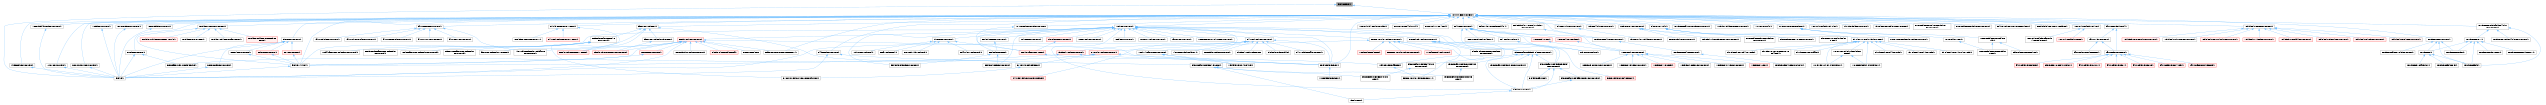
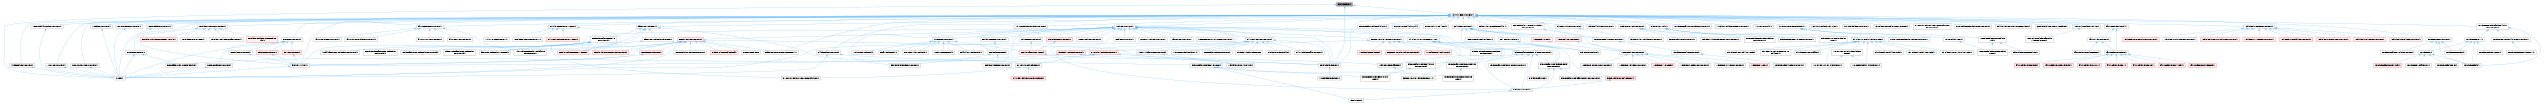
(1373, 27) -> (1373, 27)
(1932, 27) -> (1932, 27)
(976, 38) -> (1032, 47)
(262, 40) -> (262, 40)
(397, 40) -> none
none -> (497, 40)
(1423, 40) -> (1423, 40)
(1833, 40) -> (1833, 40)
(2070, 40) -> none
(2499, 46) -> (2517, 47)
(628, 48) -> (589, 45)
(1144, 48) -> (1028, 73)
none -> (944, 52)
(1241, 61) -> (1345, 39)
(2058, 65) -> (2058, 65)
none -> (2388, 65)
(120, 78) -> (120, 78)
(1550, 84) -> (1571, 85)
